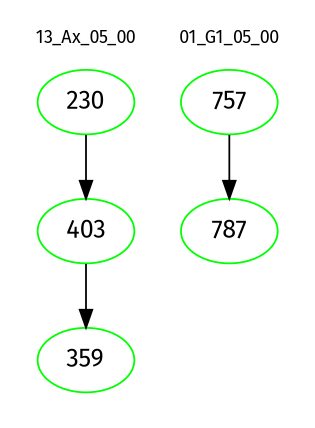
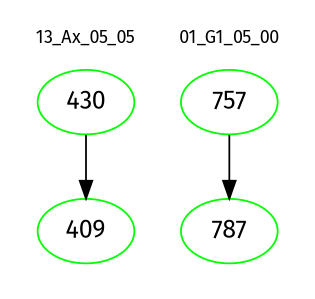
(86, 39) -> (86, 39)
(86, 102) -> (86, 102)
(86, 231) -> (86, 231)
(86, 360) -> none
